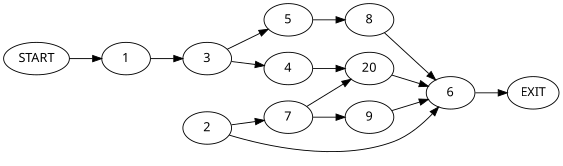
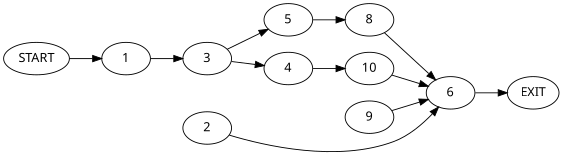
(369, 69) -> (369, 69)
(288, 117) -> none
